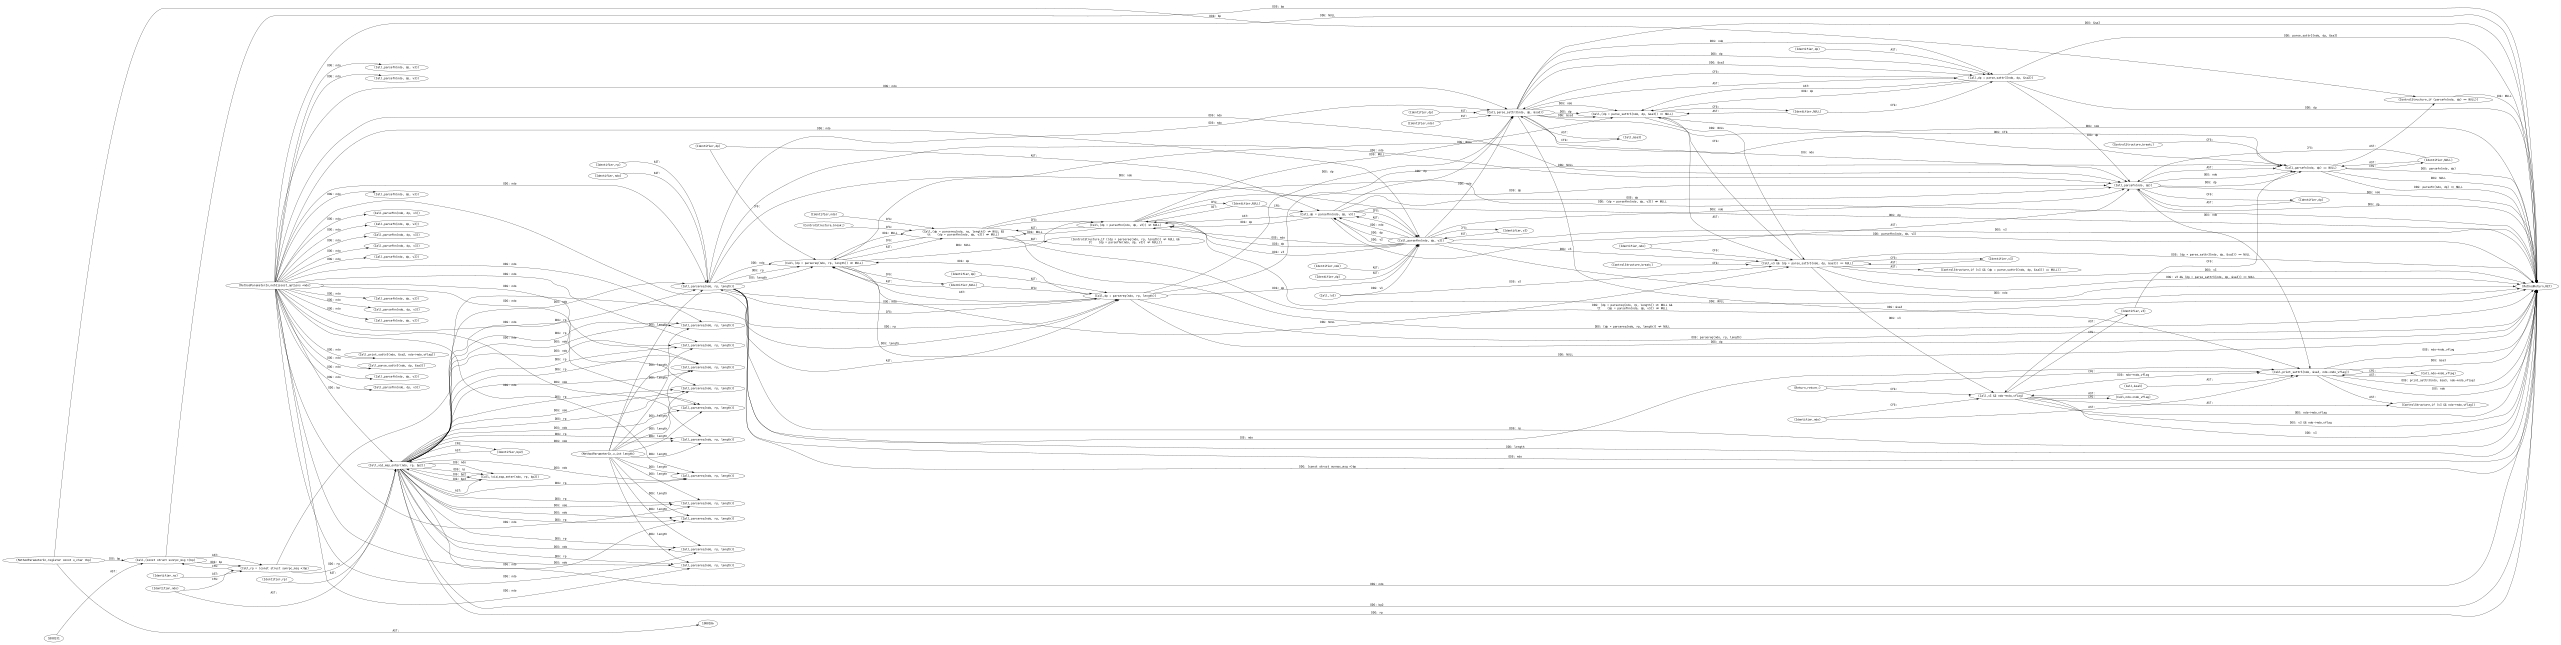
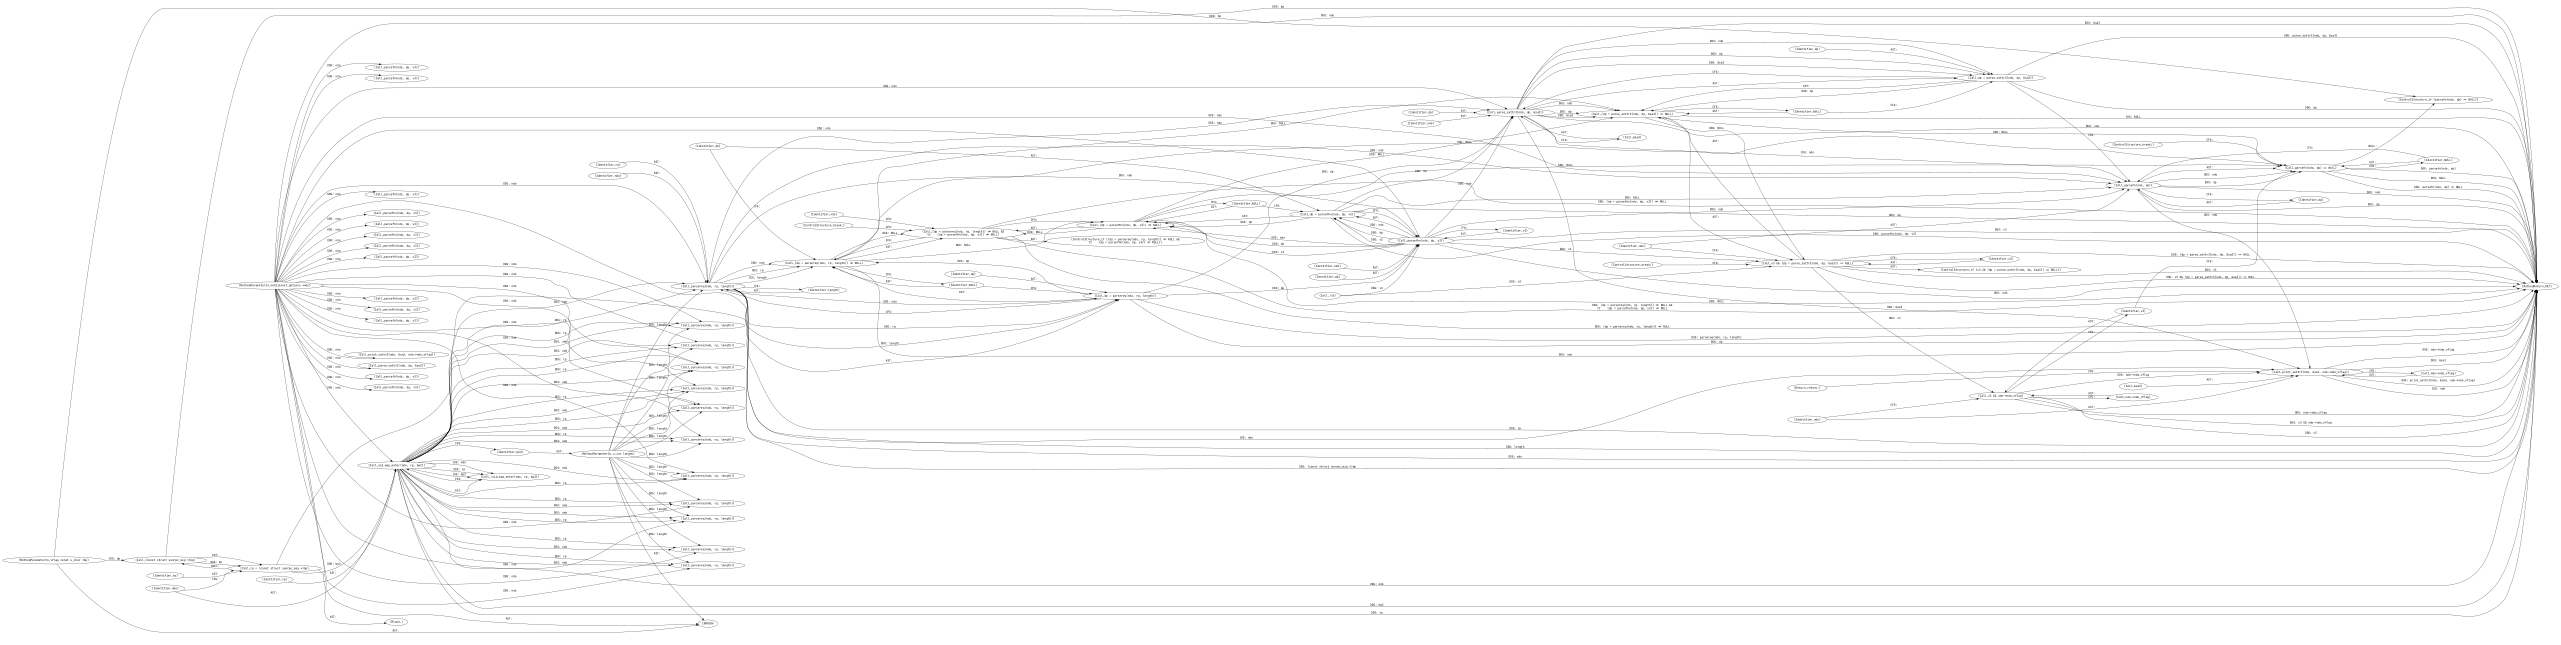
(1328, 16) -> (1328, 16)
(2517, 115) -> (2177, 119)
(2001, 132) -> (2001, 132)
(2092, 135) -> (2092, 135)
(1717, 141) -> (1717, 141)
(2374, 146) -> (2374, 146)
(1600, 189) -> none
(1632, 198) -> (1632, 198)
none -> (824, 290)
(1308, 328) -> (1194, 135)
(1566, 355) -> (1566, 355)
(334, 388) -> (334, 388)
(1898, 392) -> none
(2438, 405) -> none
(451, 454) -> (550, 453)
(459, 479) -> (459, 479)
none -> (641, 541)
(54, 560) -> (54, 560)
(334, 564) -> (334, 564)
(216, 566) -> (216, 566)
none -> (356, 610)
none -> (397, 622)
(54, 638) -> none
